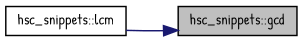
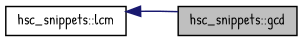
(145, 31) -> (160, 11)
